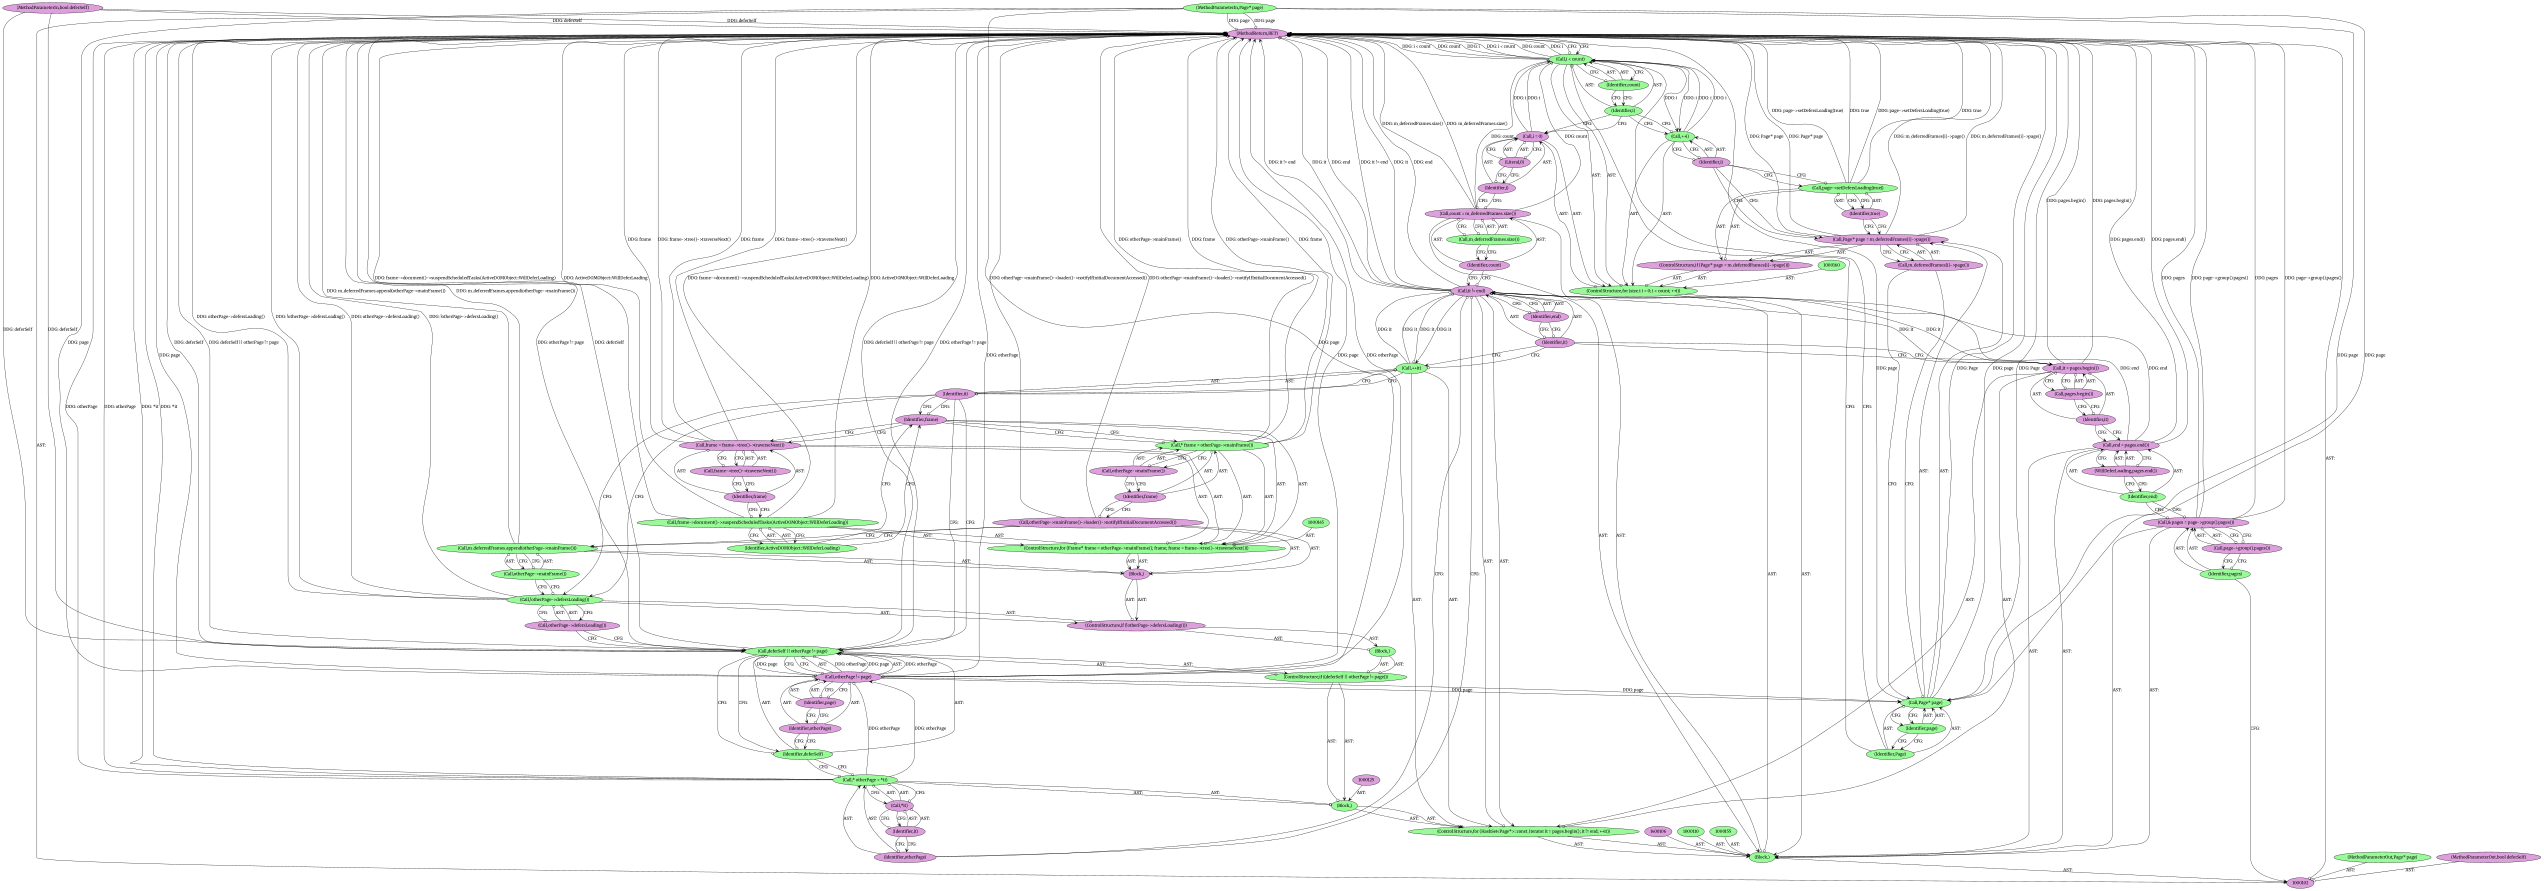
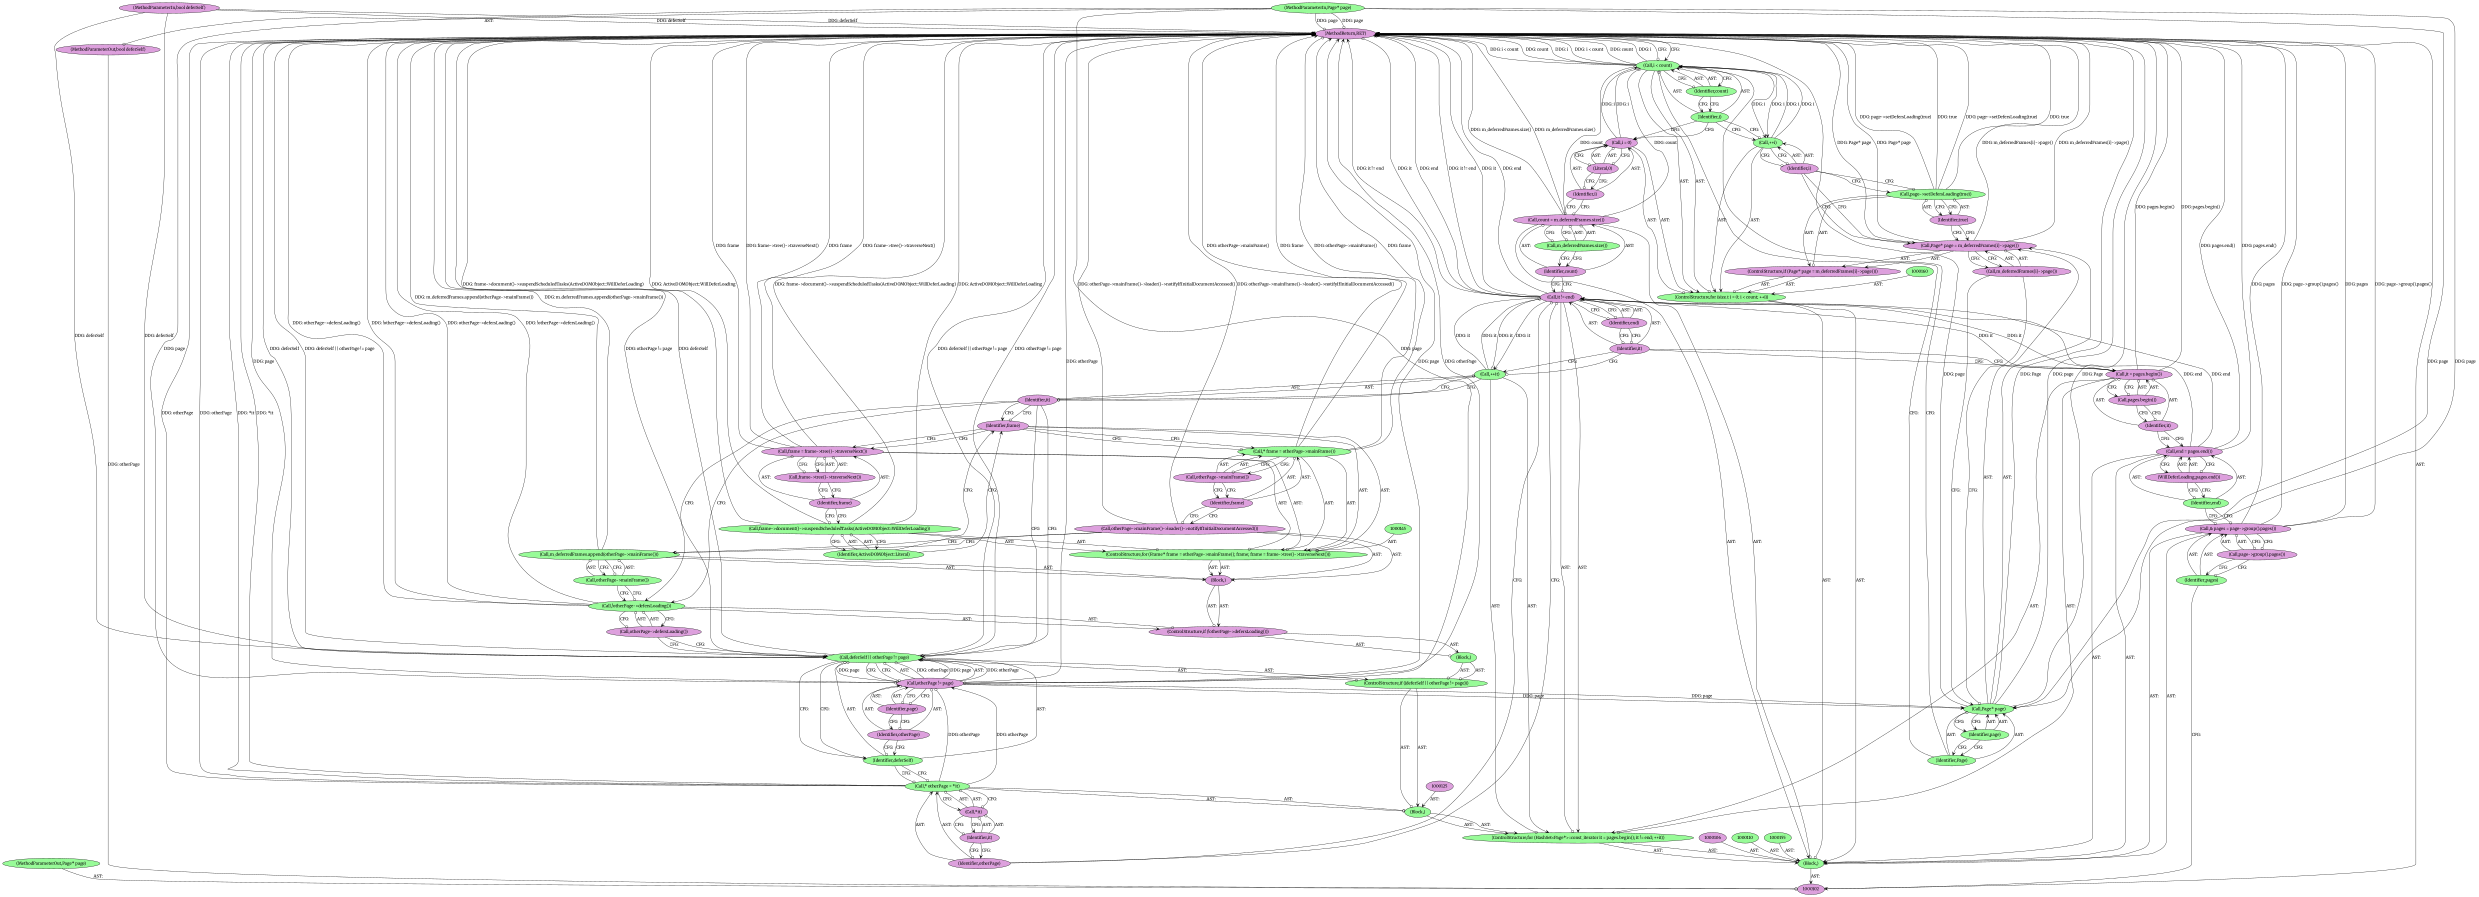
(792, 548) -> (874, 555)
(1658, 832) -> (1713, 838)
(174, 864) -> (697, 15)
(2411, 870) -> (124, 465)
